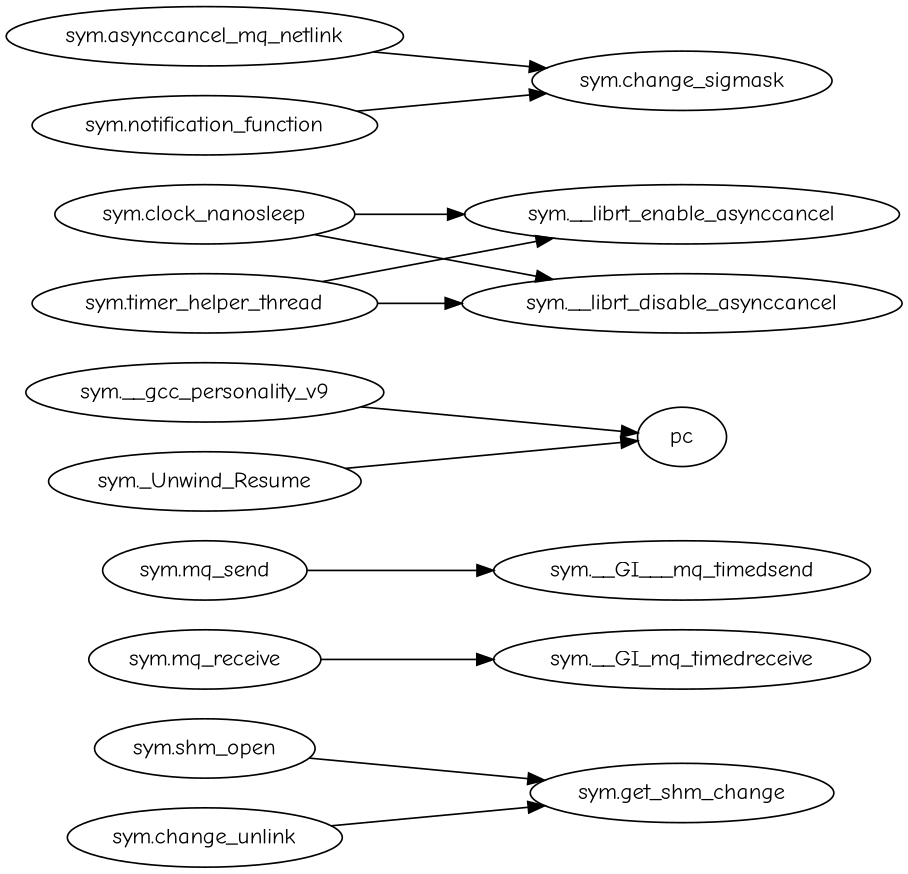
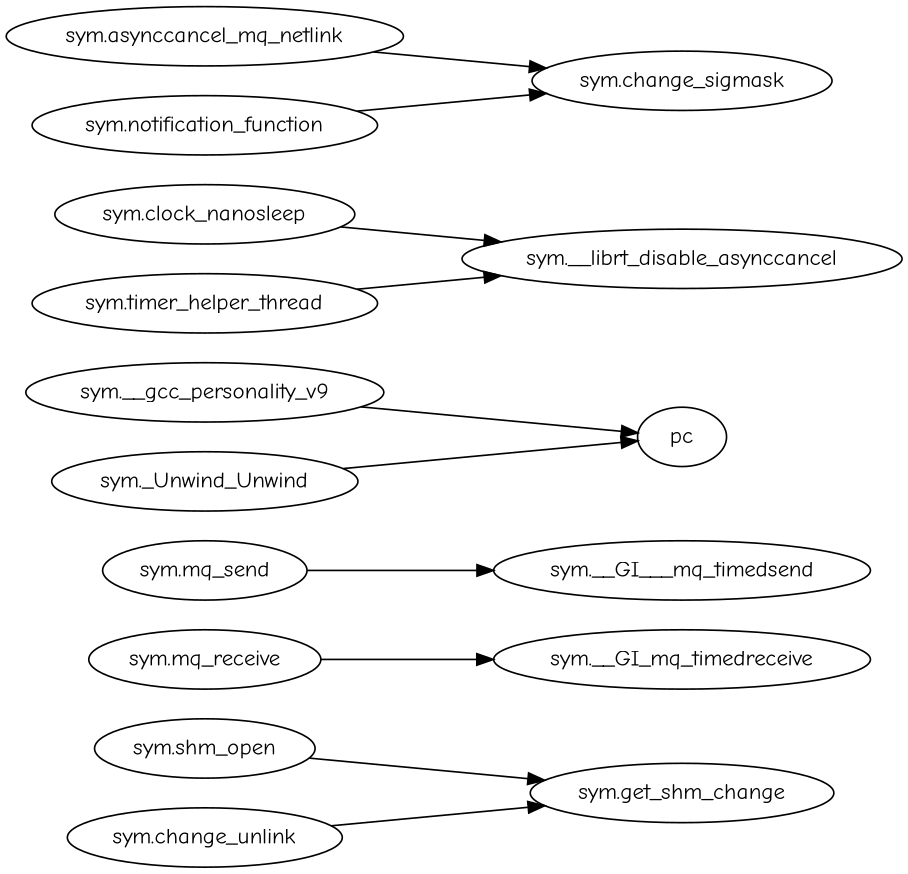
(682, 214) -> none
(205, 481) -> (205, 481)
